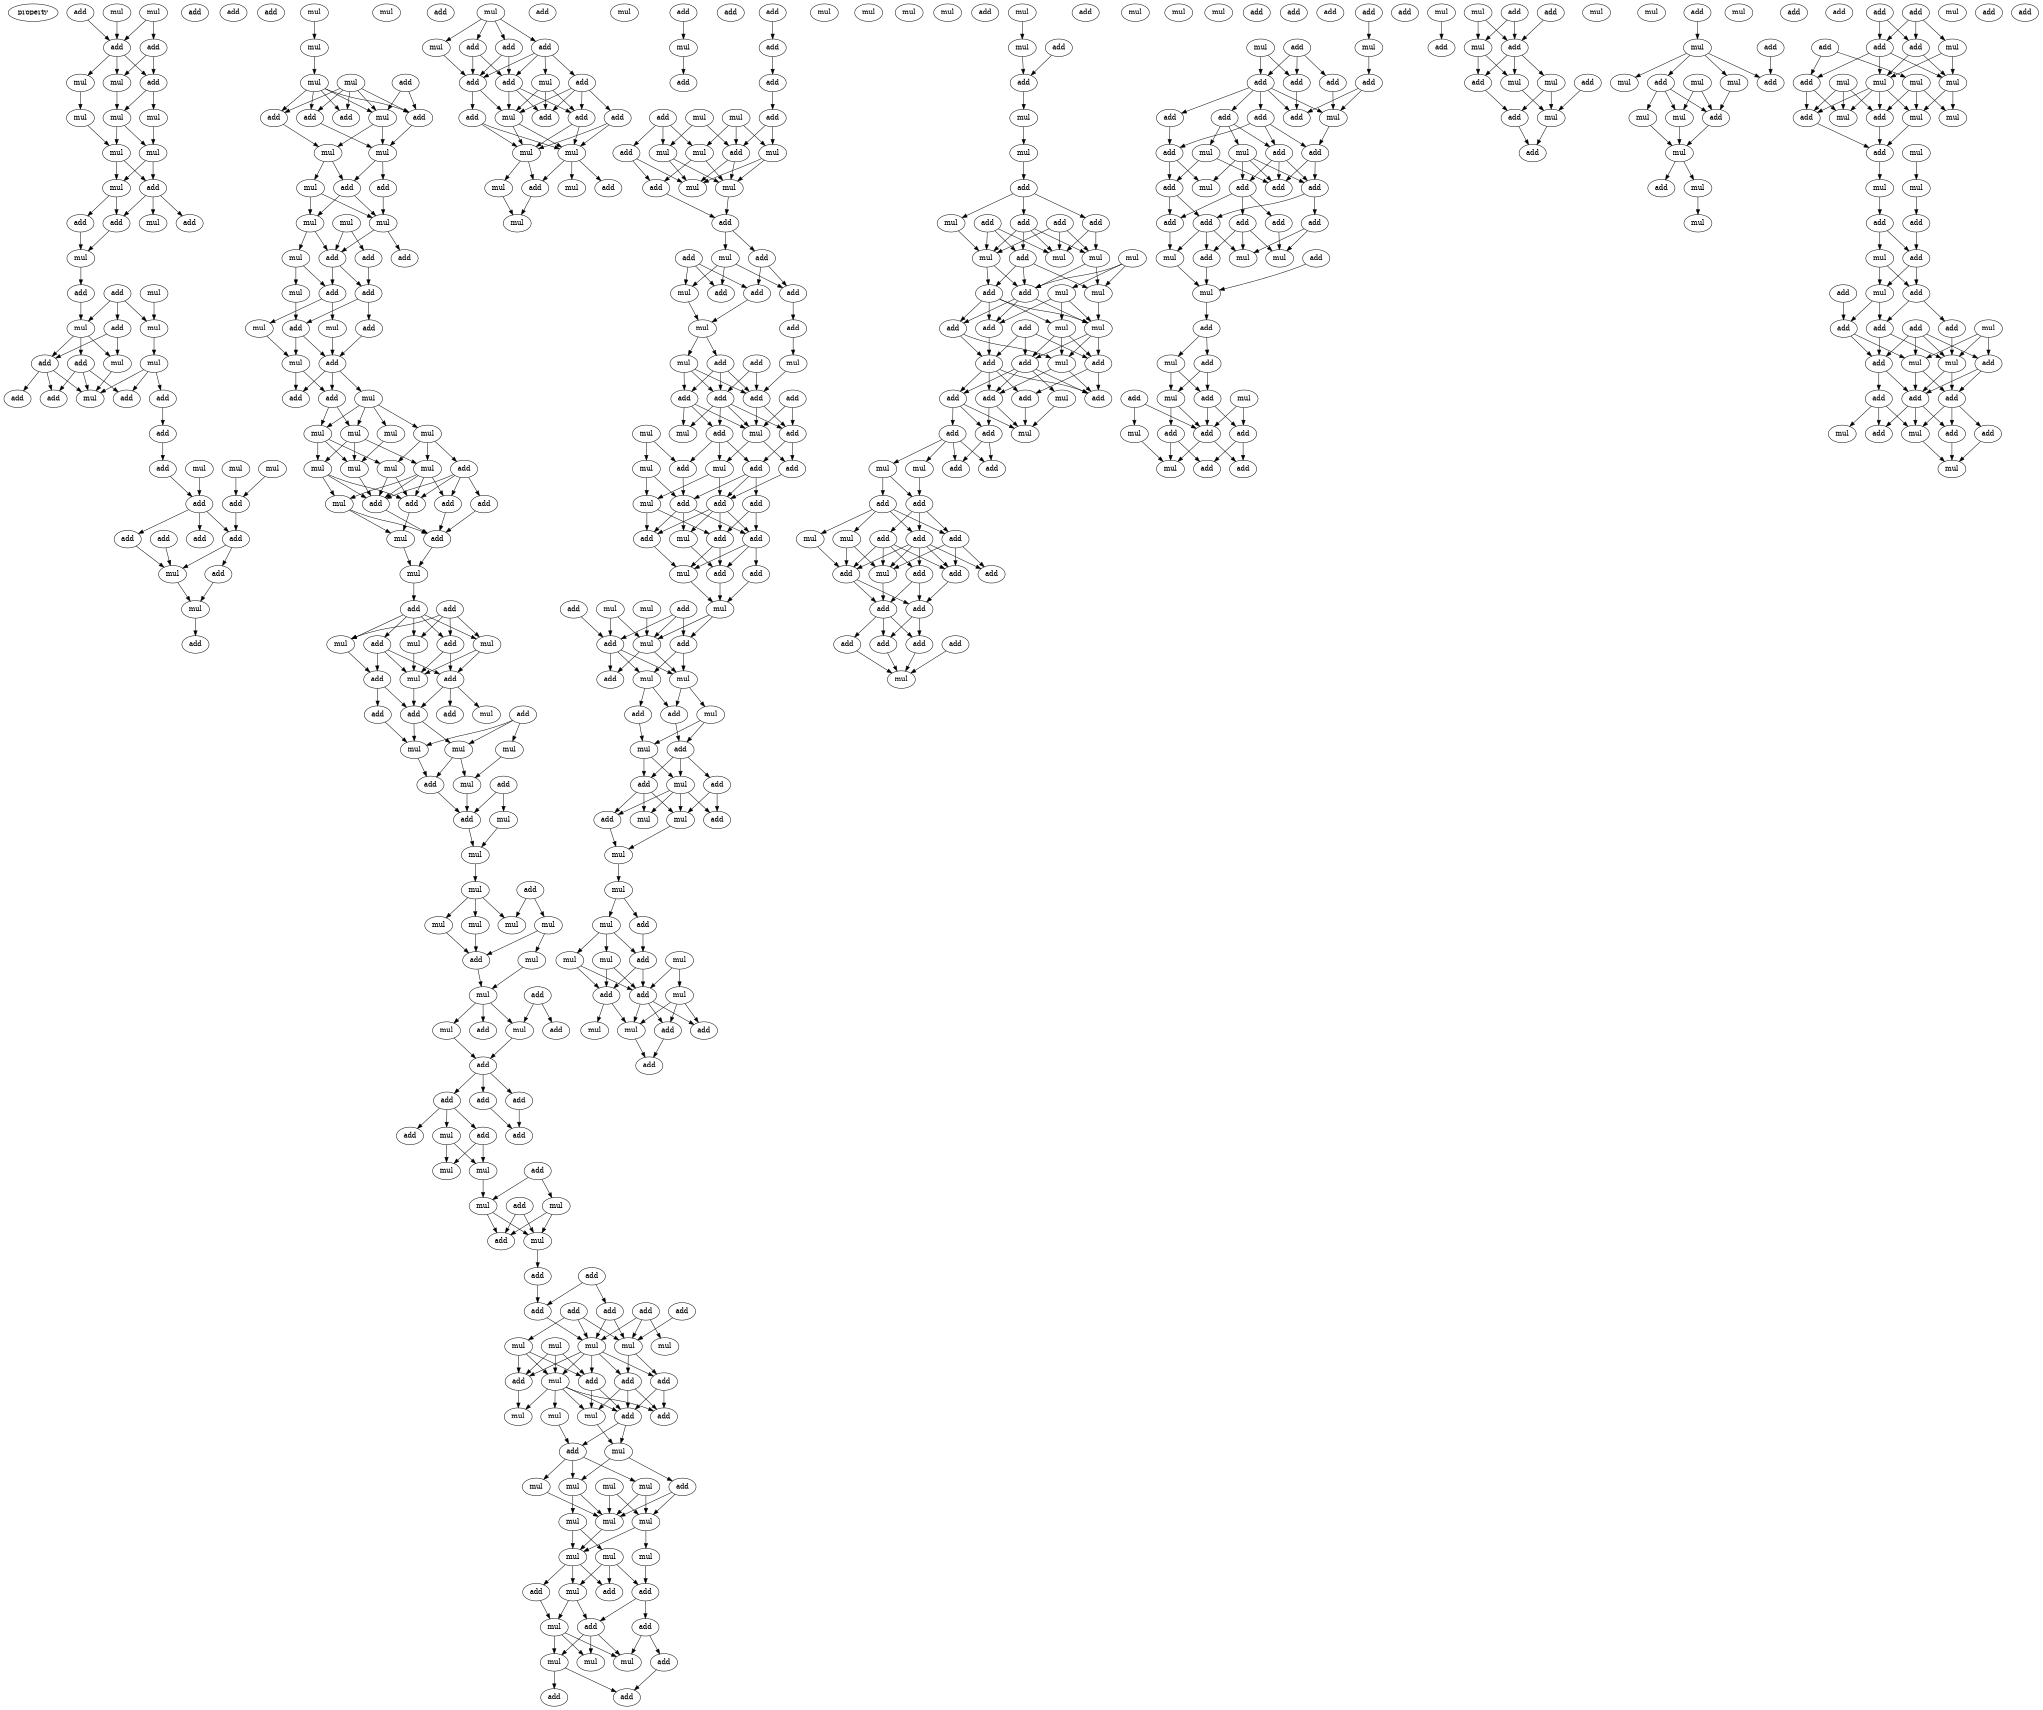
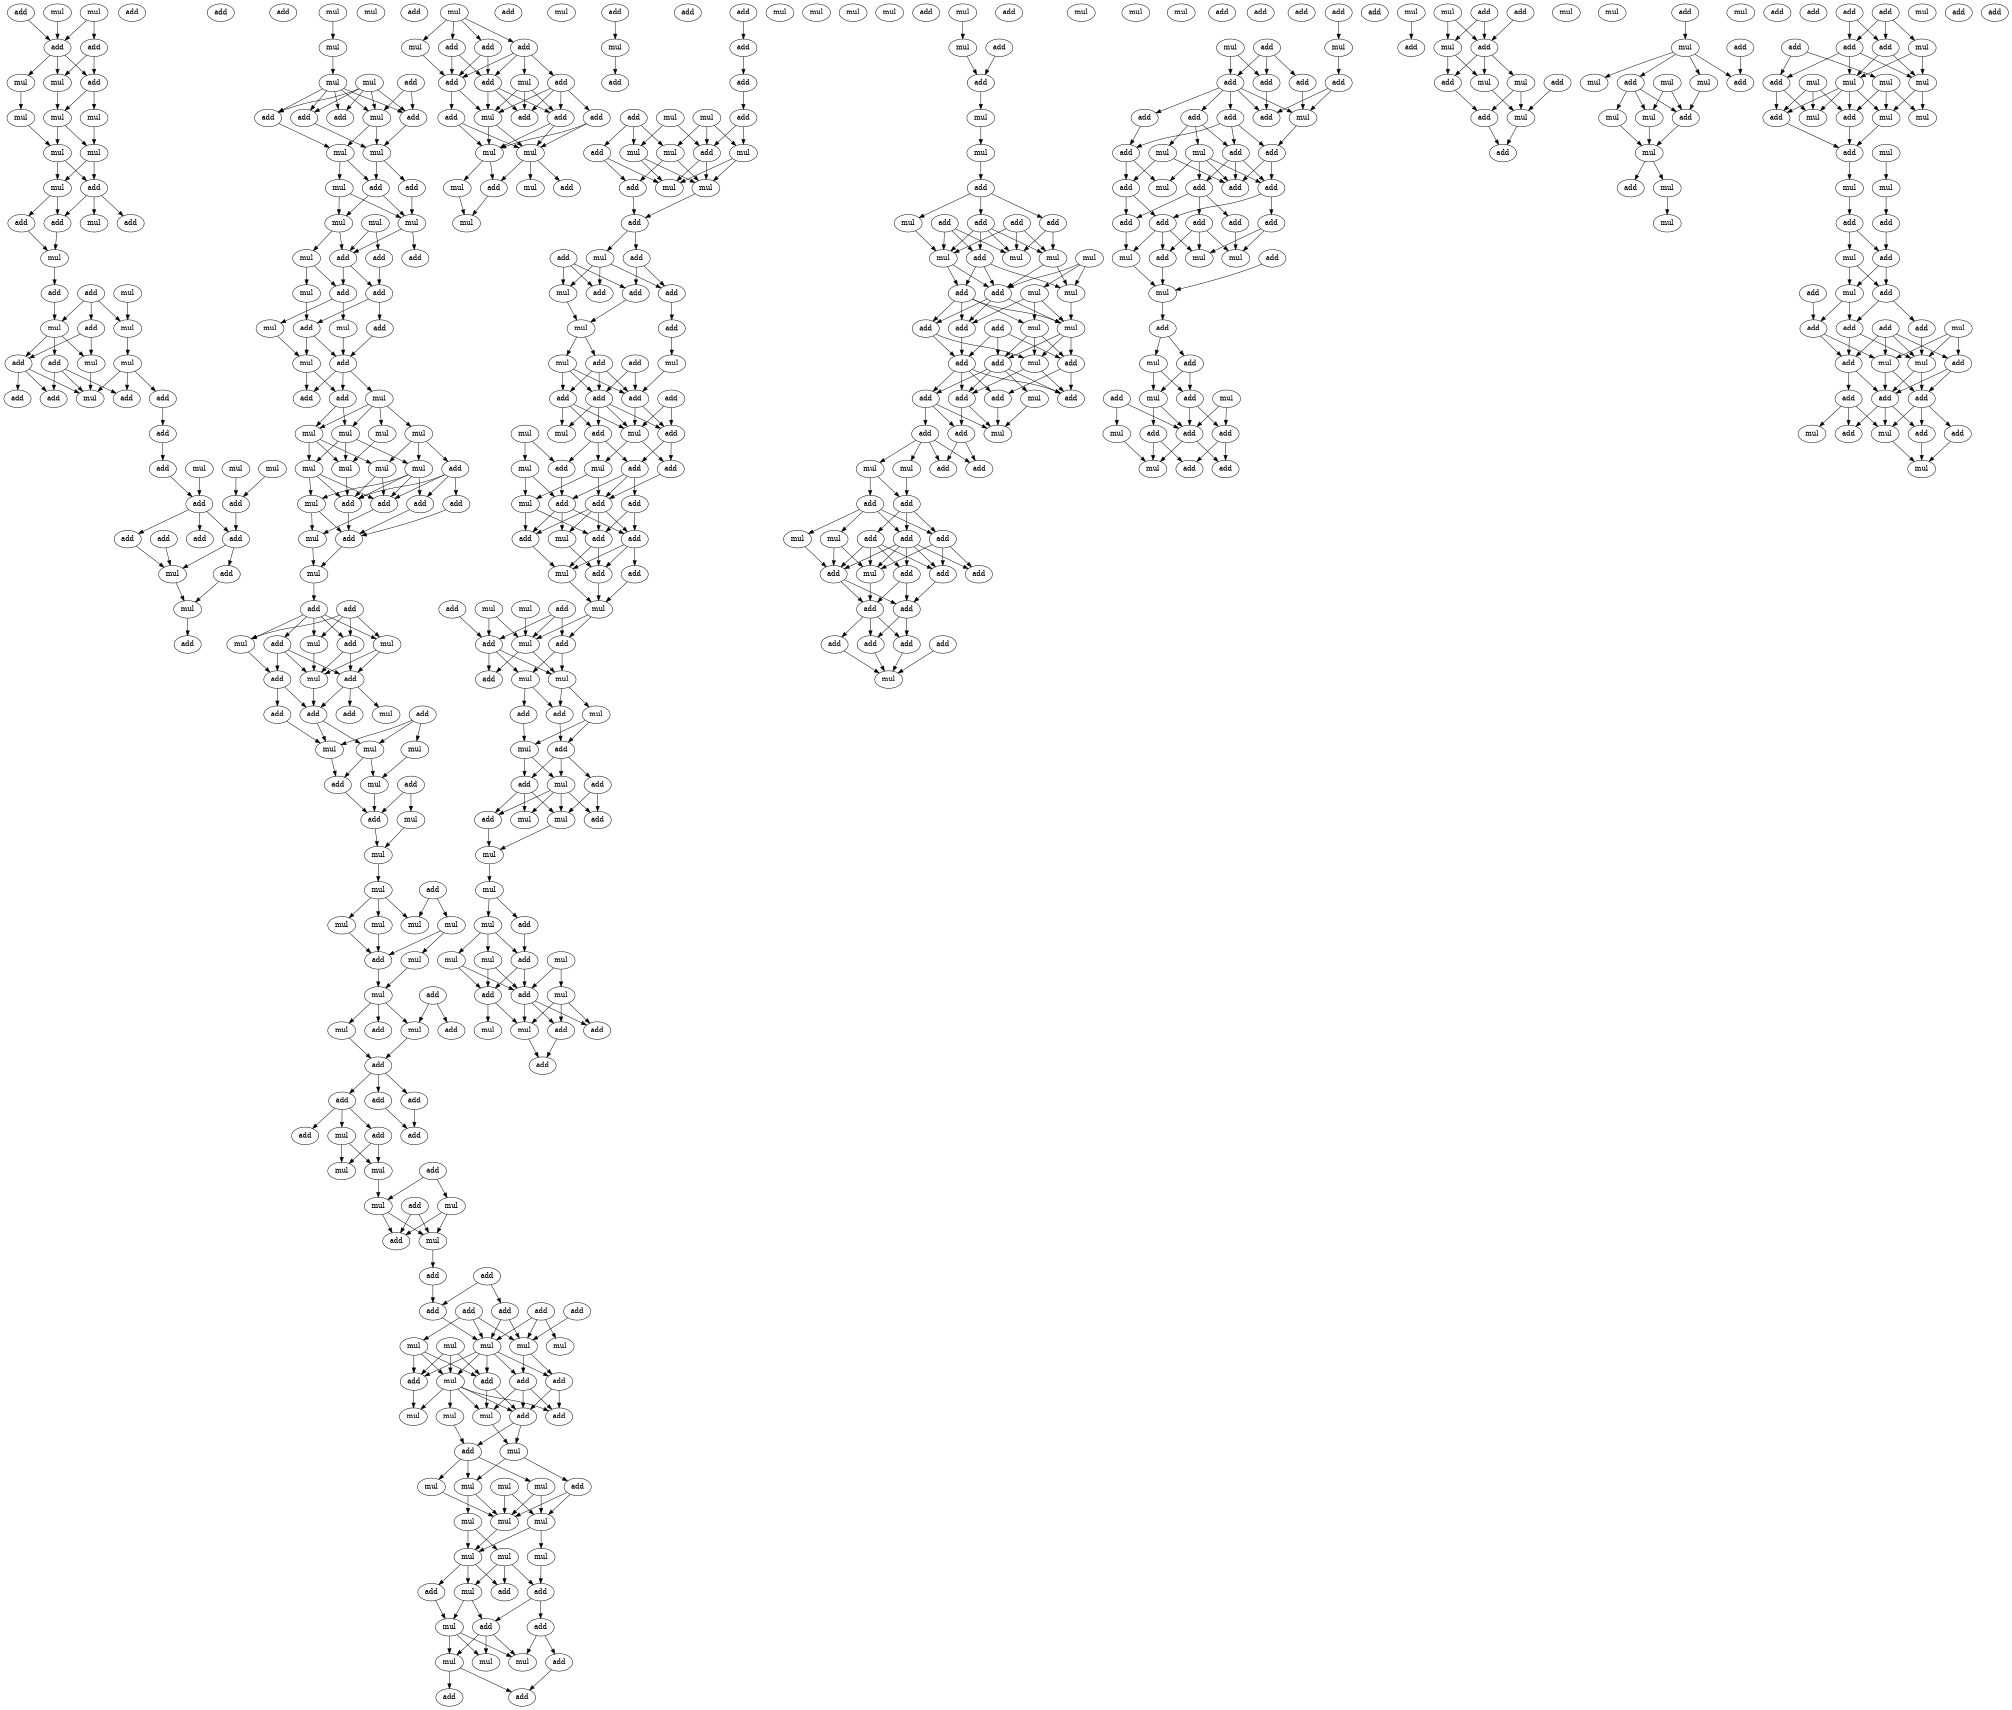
(33, 13) -> none
